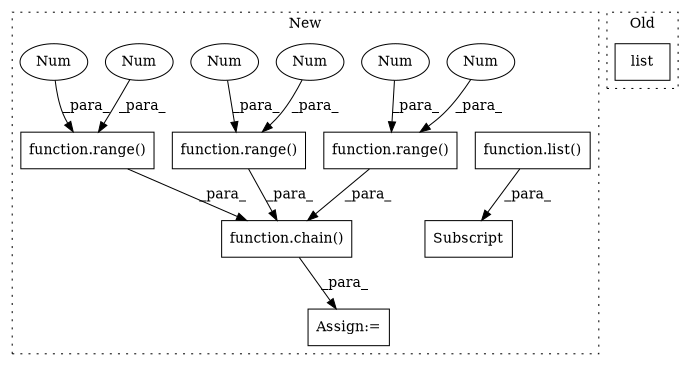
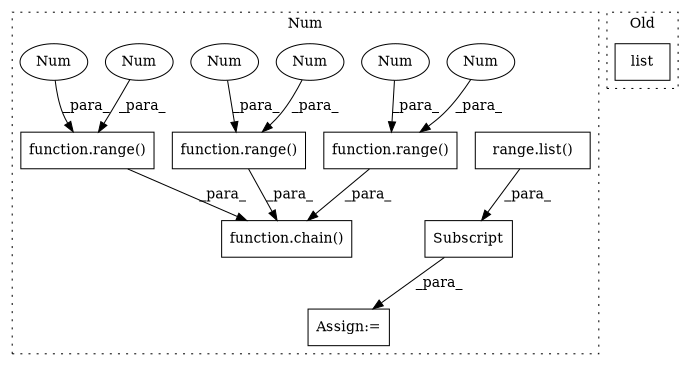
(306, 24) -> (306, 24)
(533, 150) -> (533, 150)
(315, 279) -> (413, 280)
